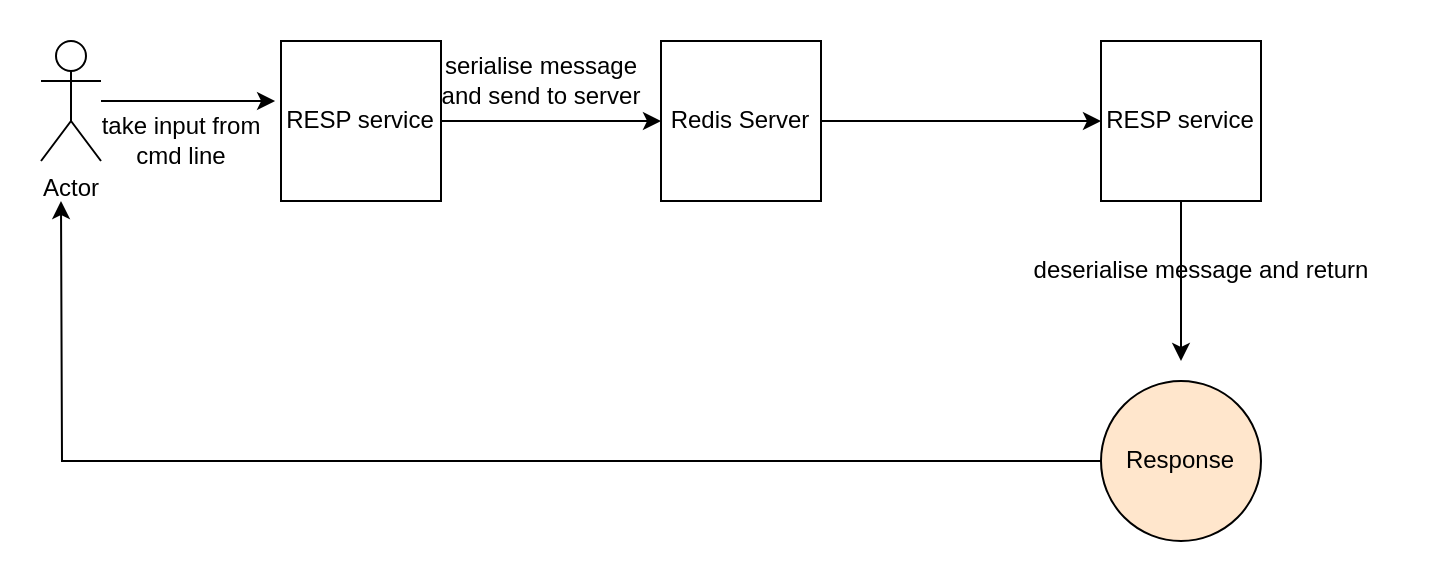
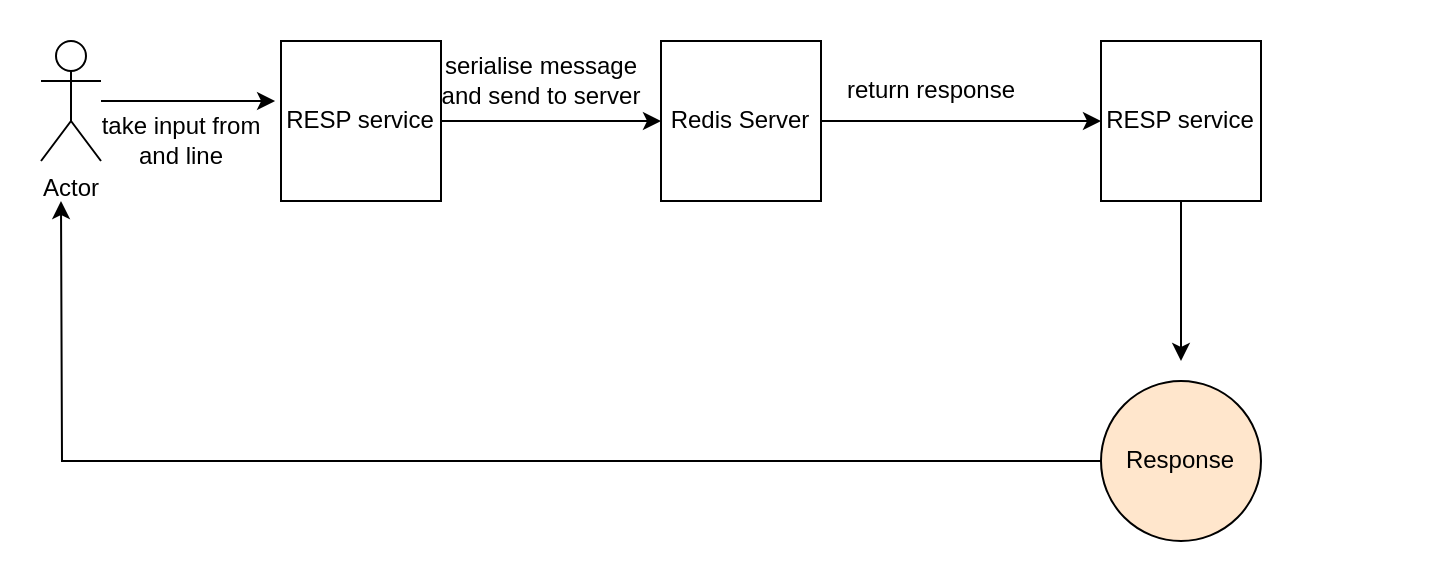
none -> (931, 91)
(182, 141) -> (182, 141)
(1201, 271) -> none
